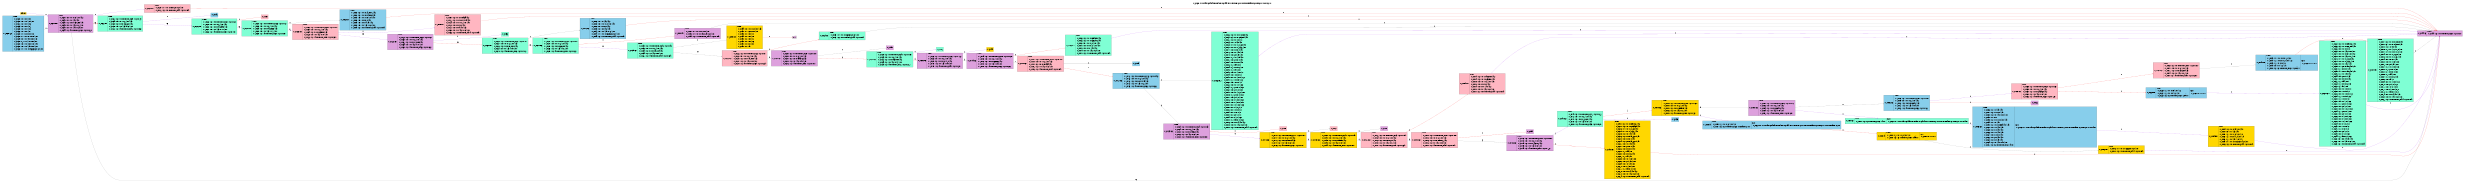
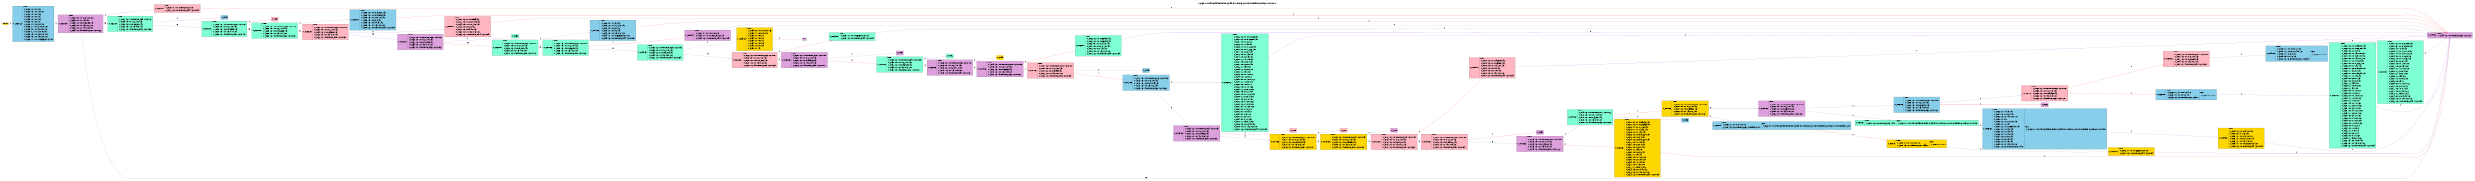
(37, 14) -> (10, 24)
